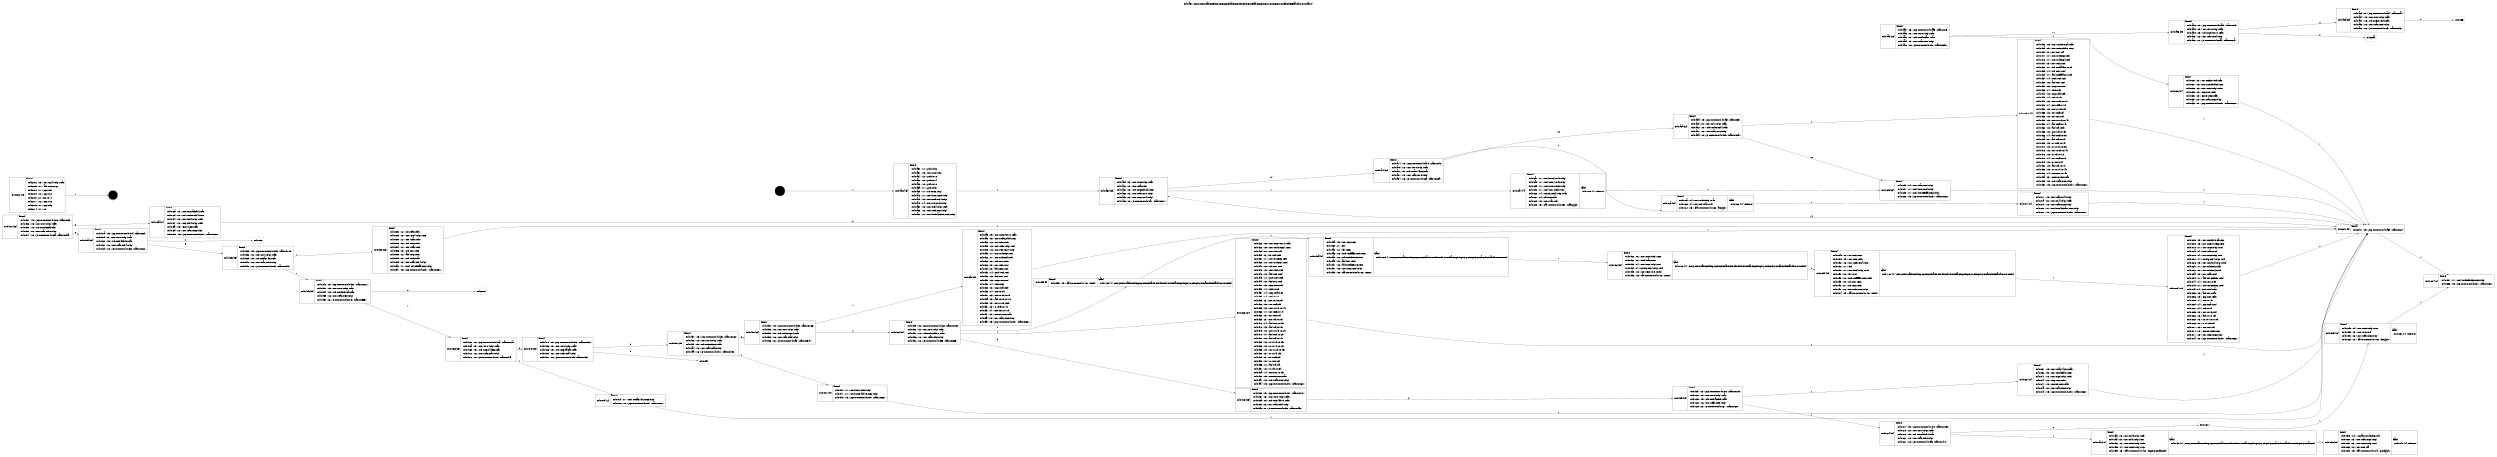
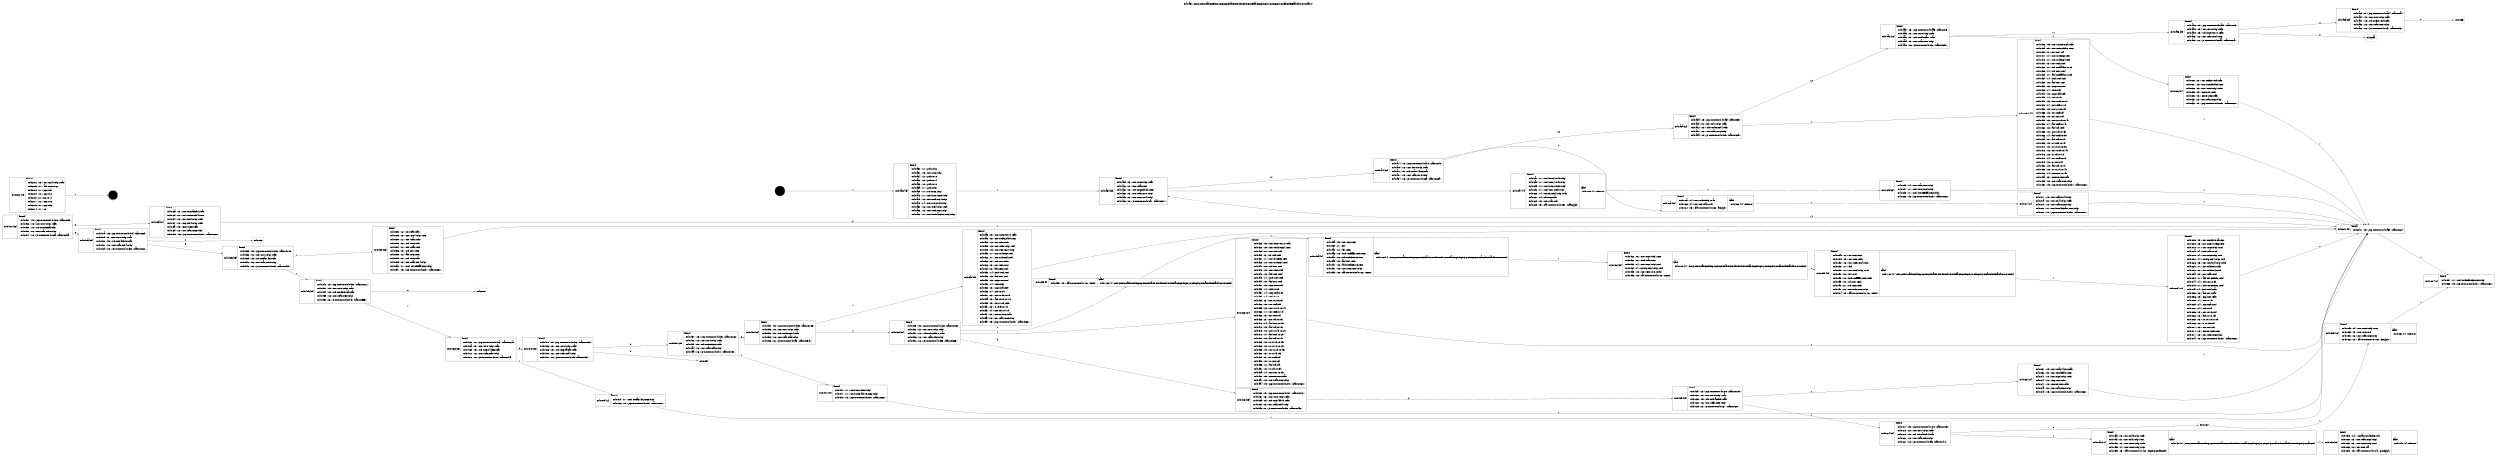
(1812, 159) -> (1811, 82)
